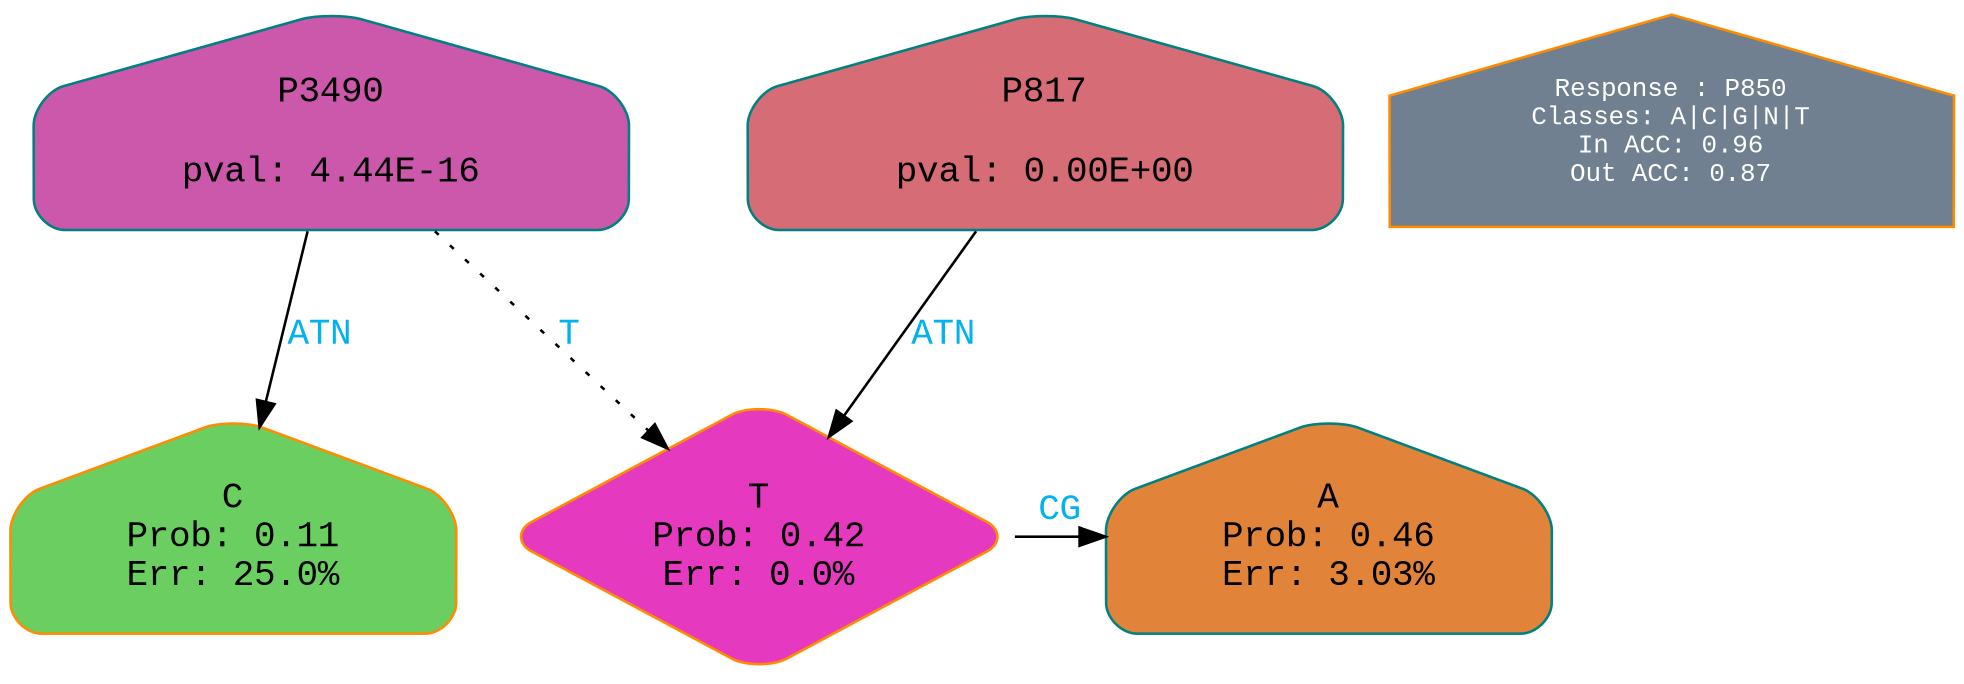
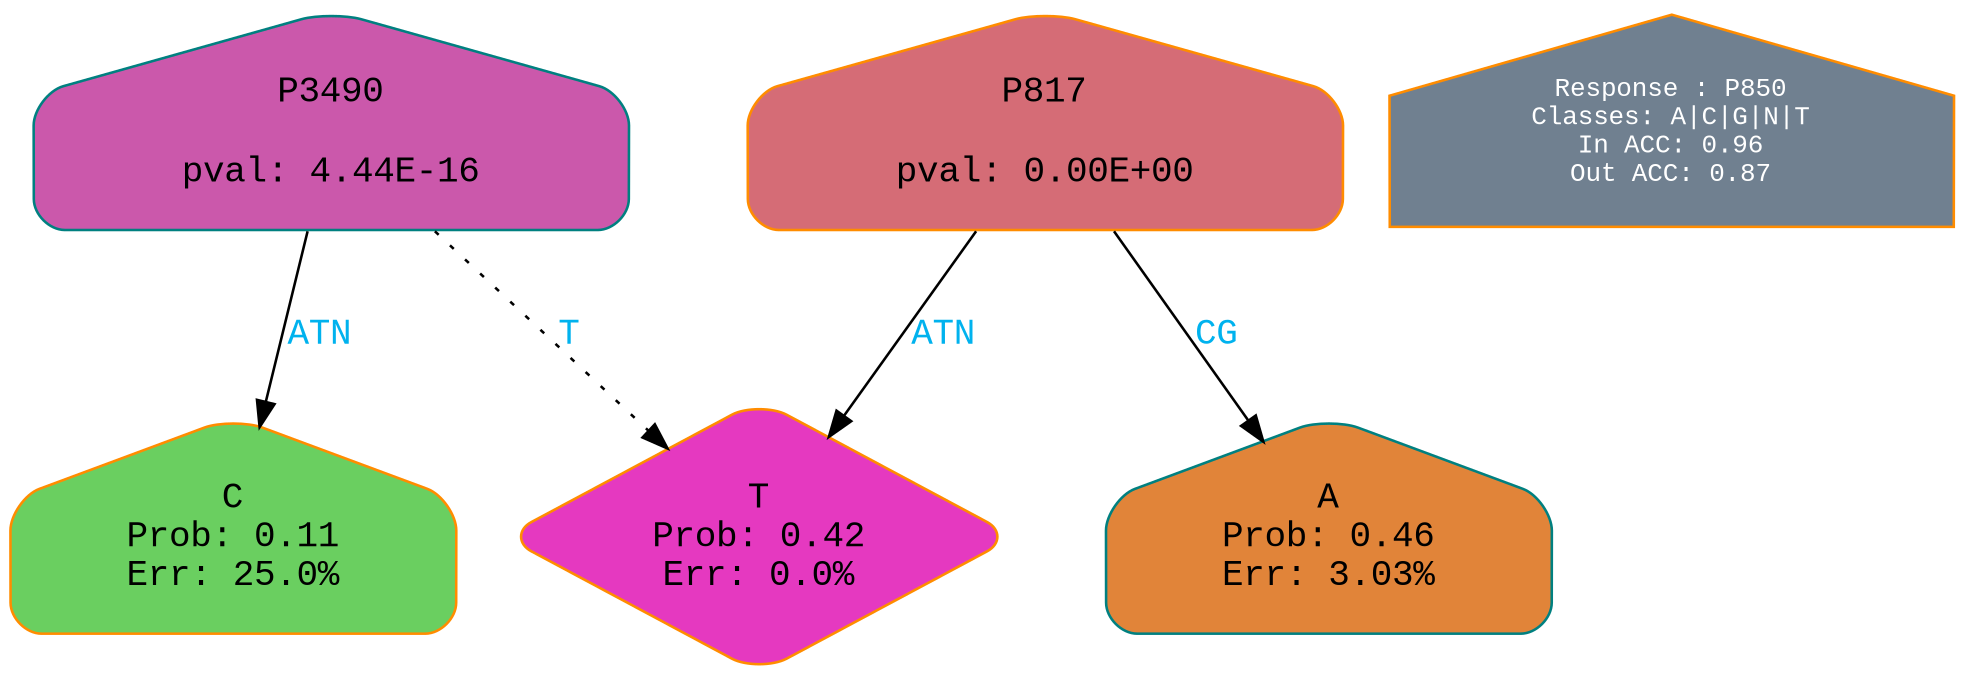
(1045, 132) -> (1045, 132)
(1047, 537) -> (1181, 326)
